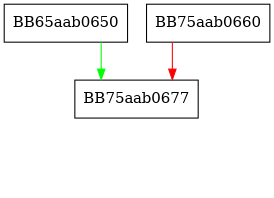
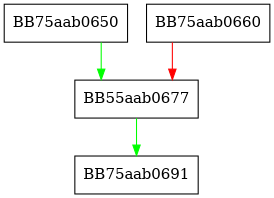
(66, 23) -> (66, 23)
(137, 99) -> (137, 99)
none -> (137, 175)
